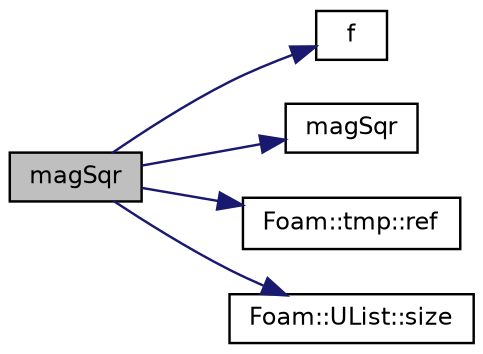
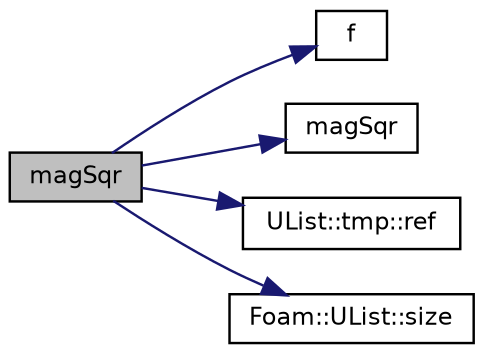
(352, 223) -> (352, 223)
